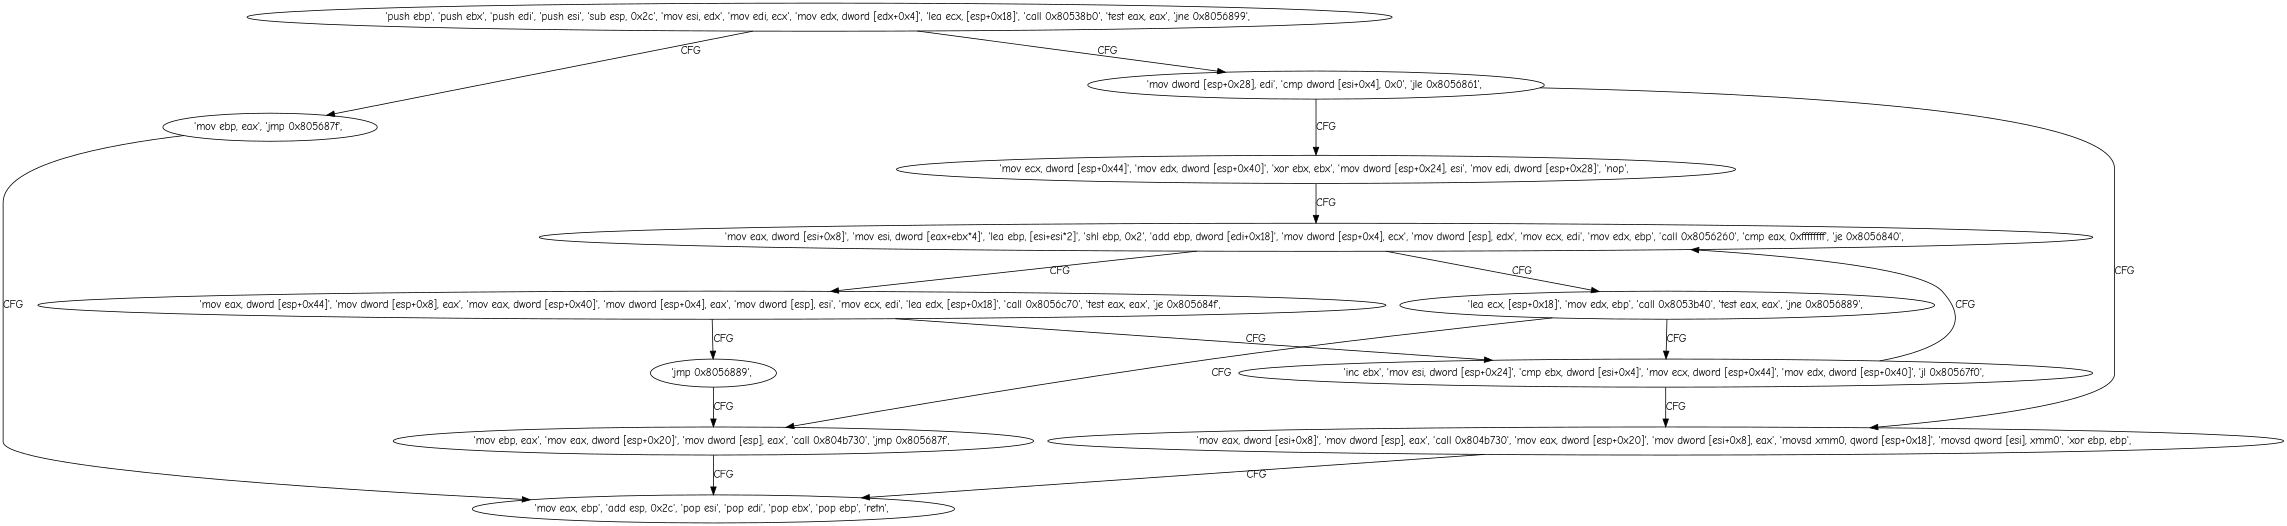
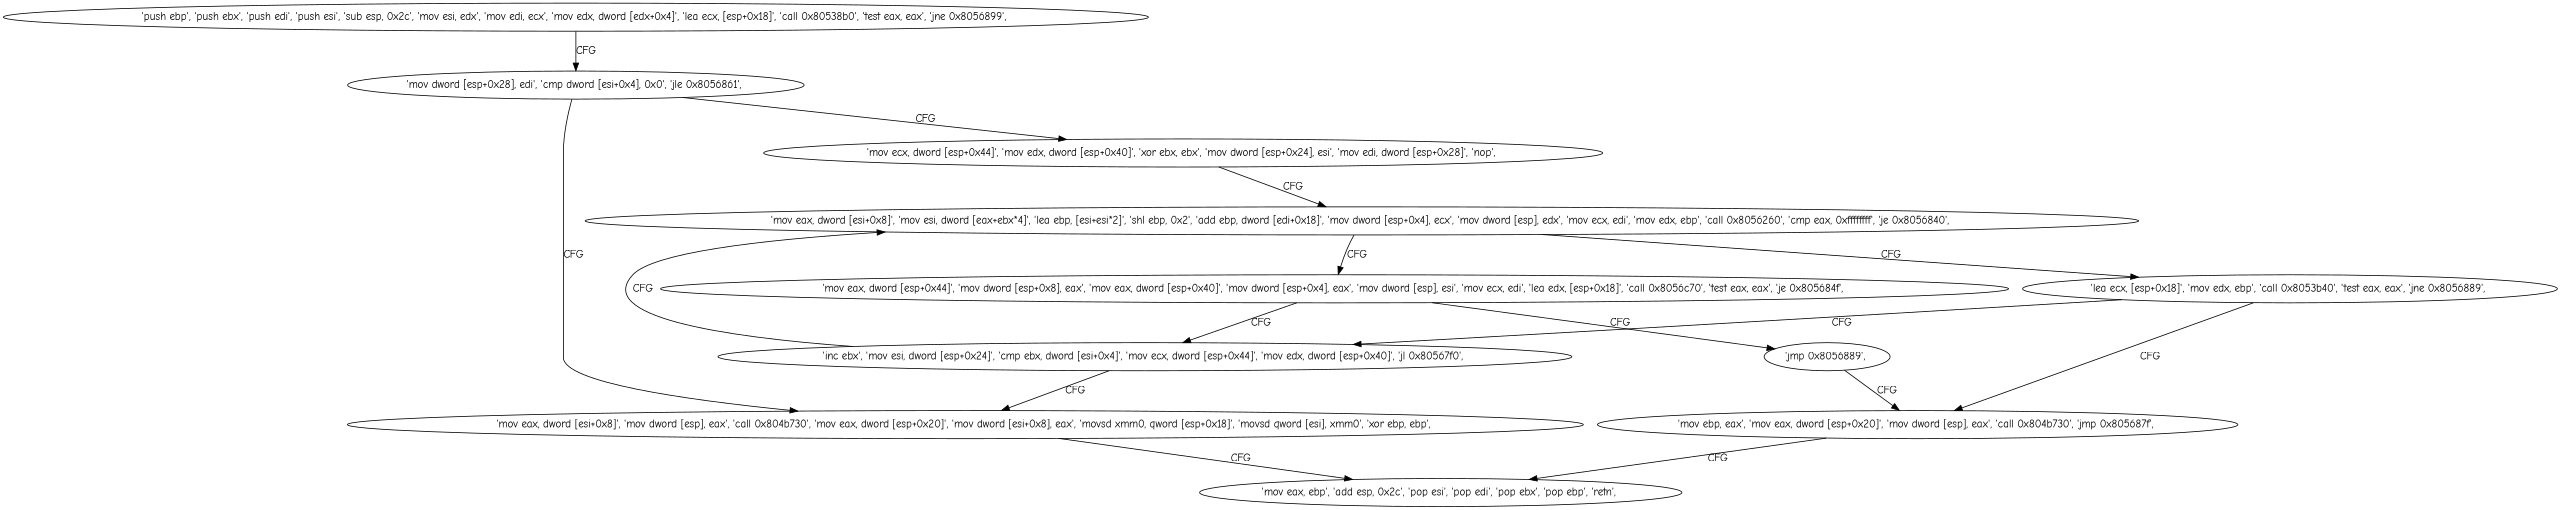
(270, 127) -> none
